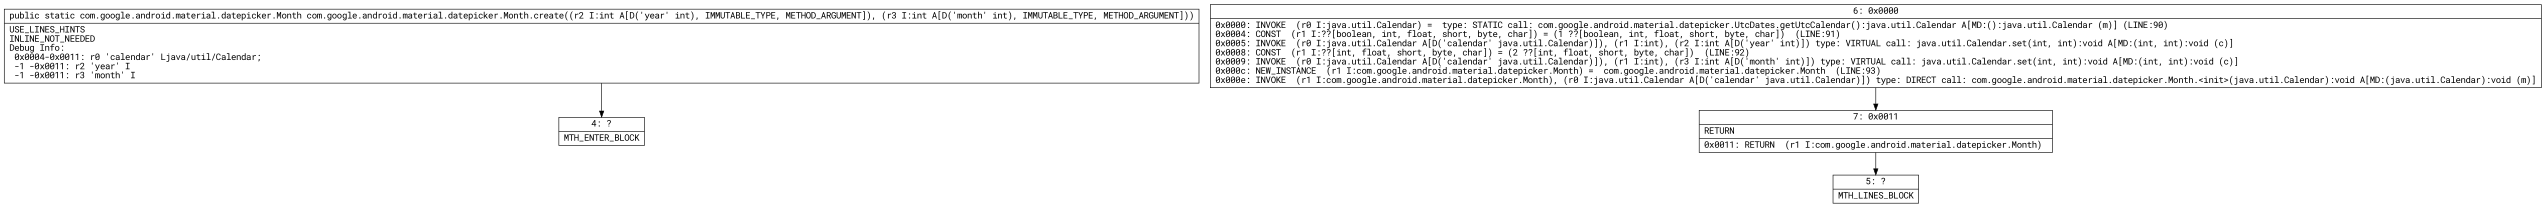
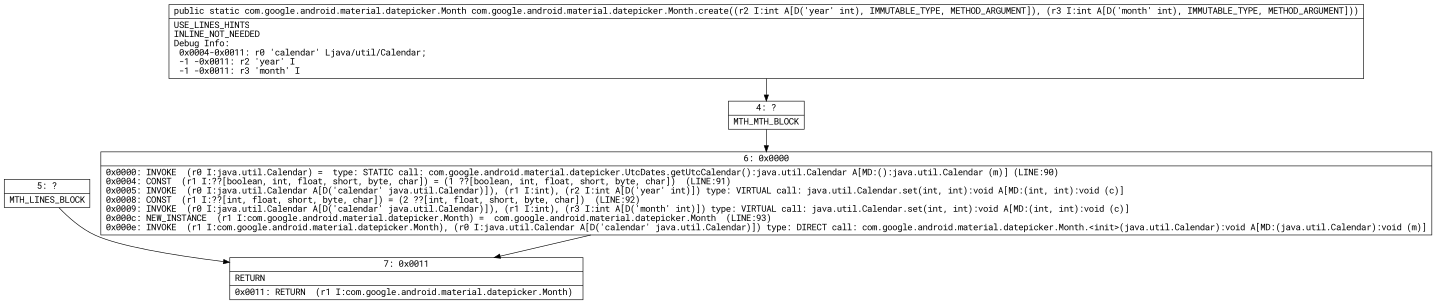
none -> (766, 137)
(602, 138) -> (766, 122)
(1876, 161) -> (136, 247)
